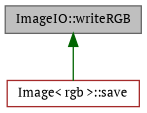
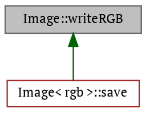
(73, 20) -> (73, 20)
